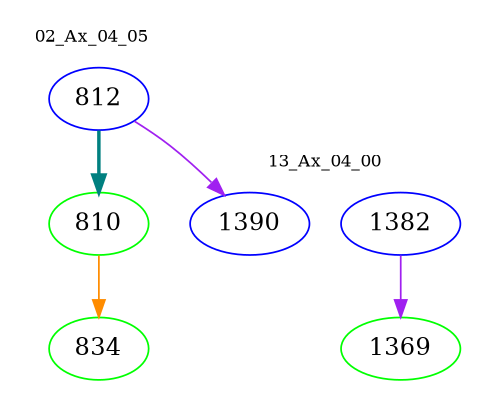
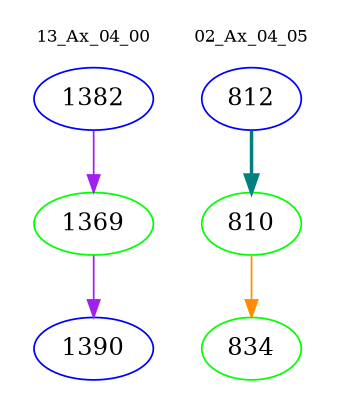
(188, 161) -> (94, 278)
